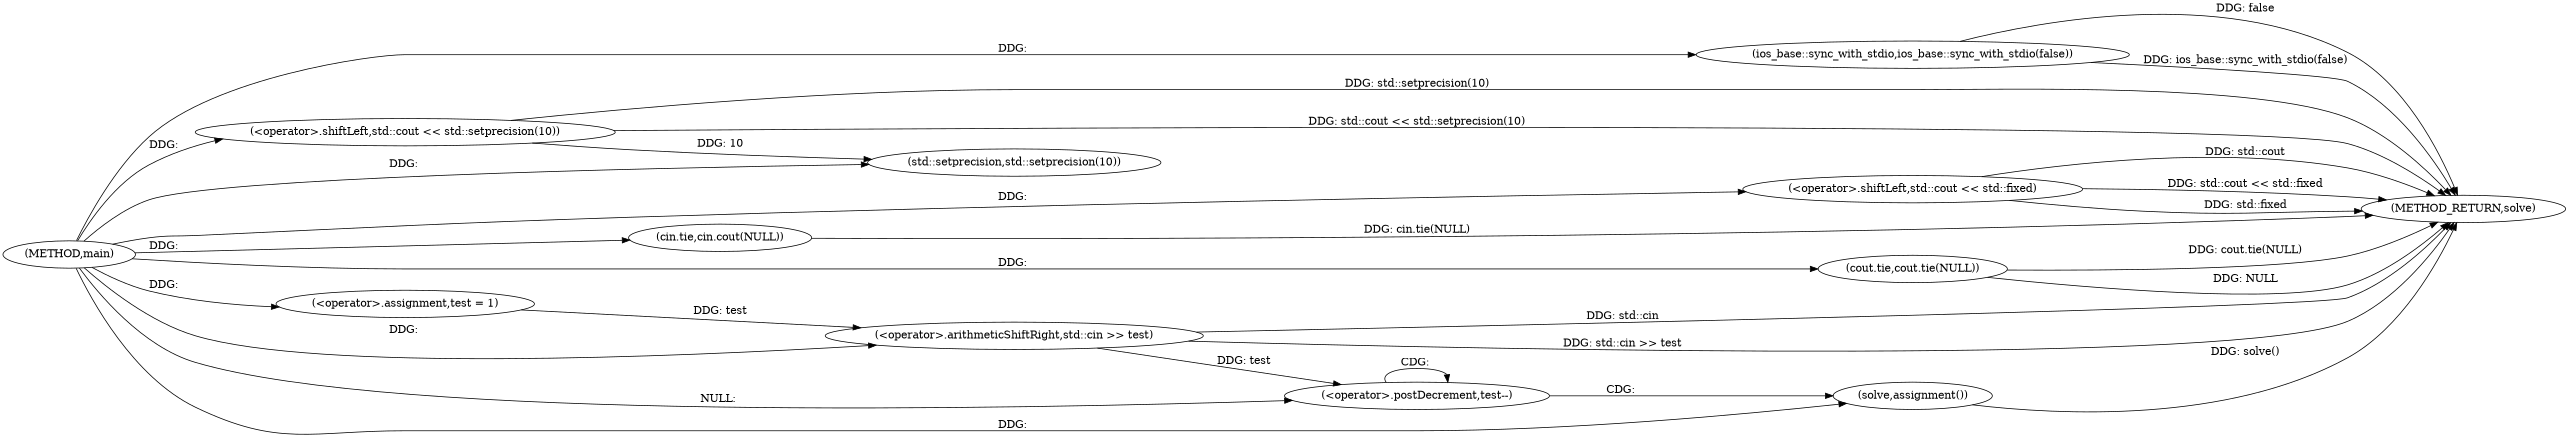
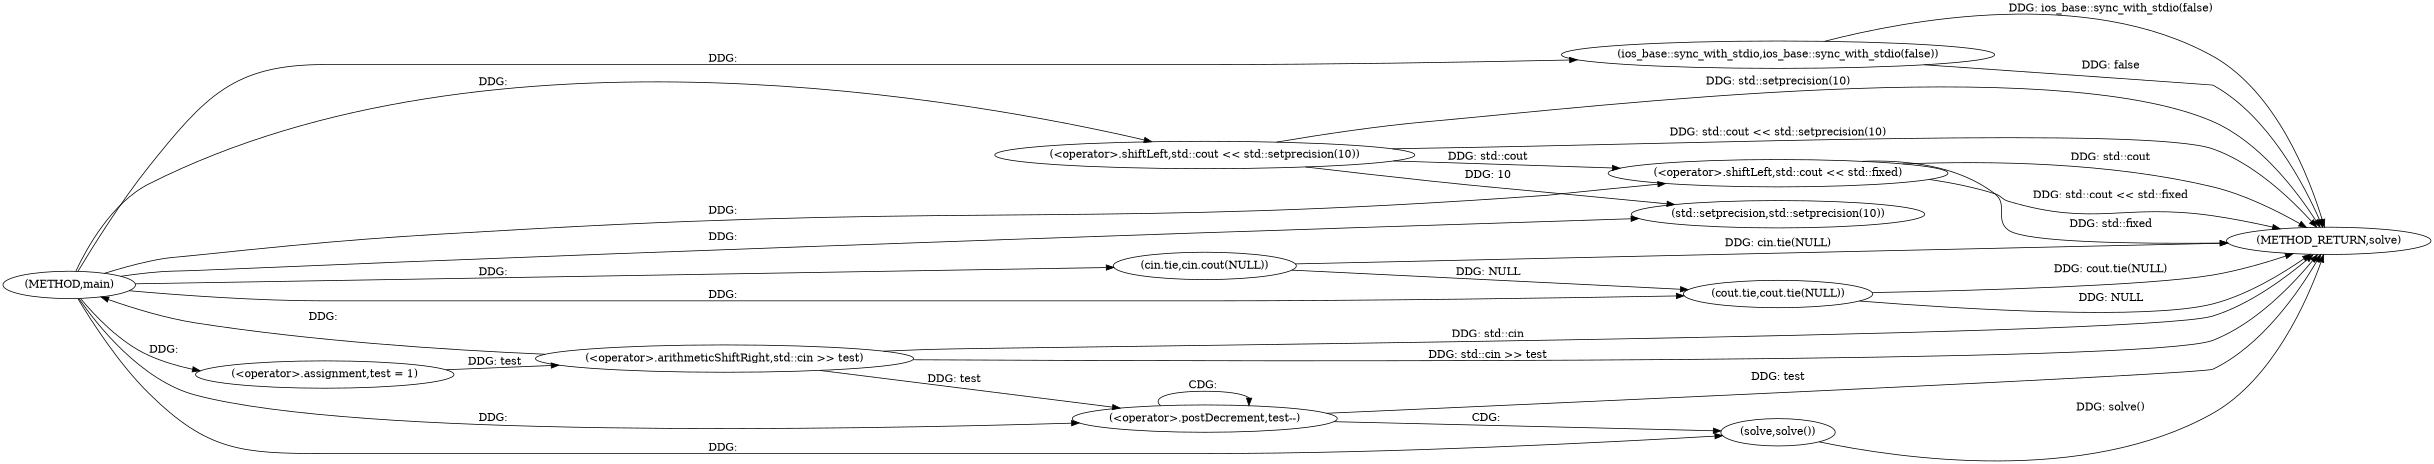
none -> (1503, 164)
none -> (1486, 280)
(466, 358) -> (325, 339)
none -> (1846, 390)
(1913, 396) -> (1778, 432)
(720, 399) -> (495, 418)
